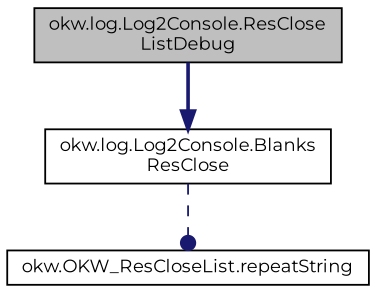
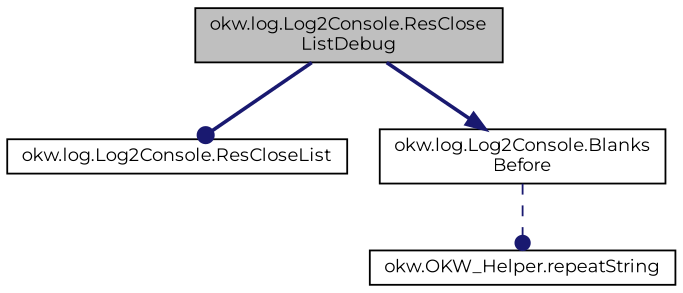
none -> (177, 156)
(188, 156) -> (523, 156)
(188, 268) -> (523, 268)
